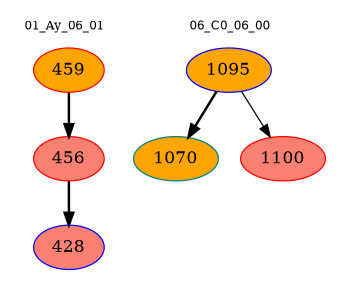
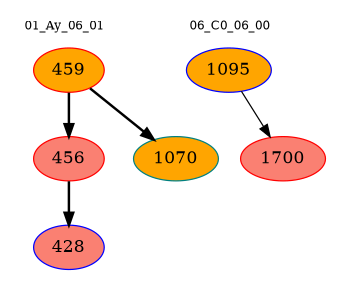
(206, 109) -> (106, 101)
(283, 159) -> (283, 159)
